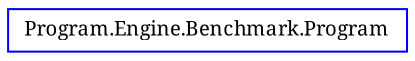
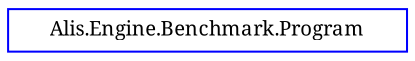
(208, 30) -> (208, 30)
